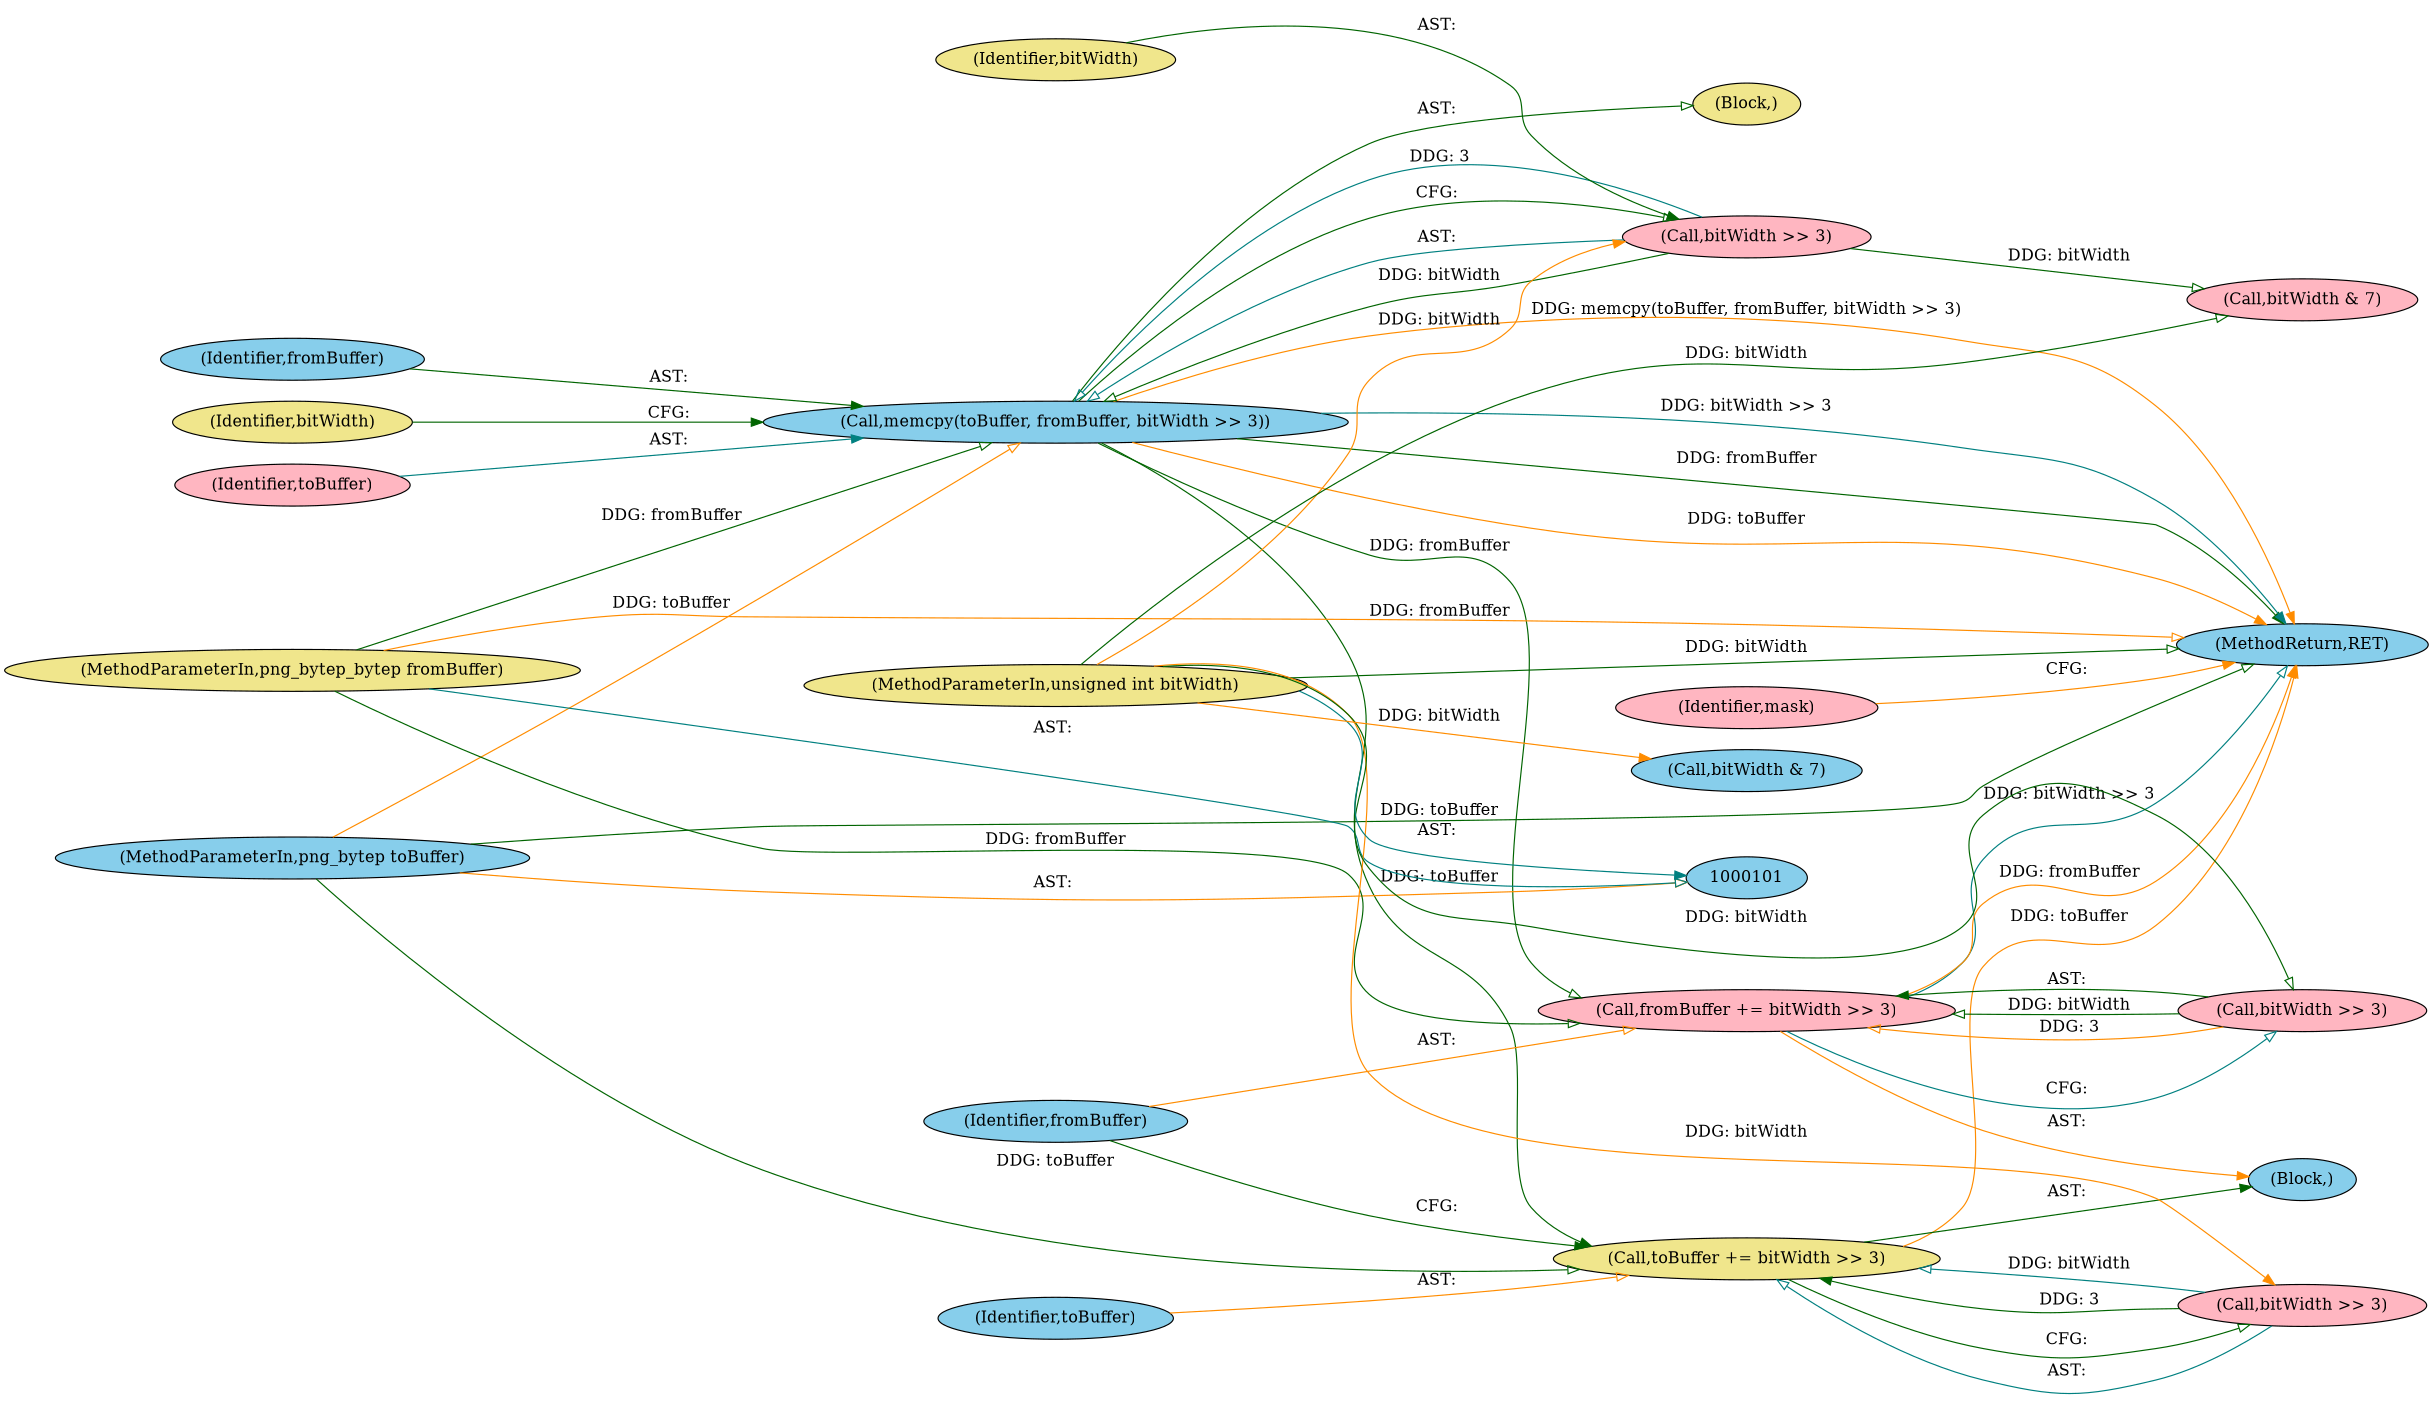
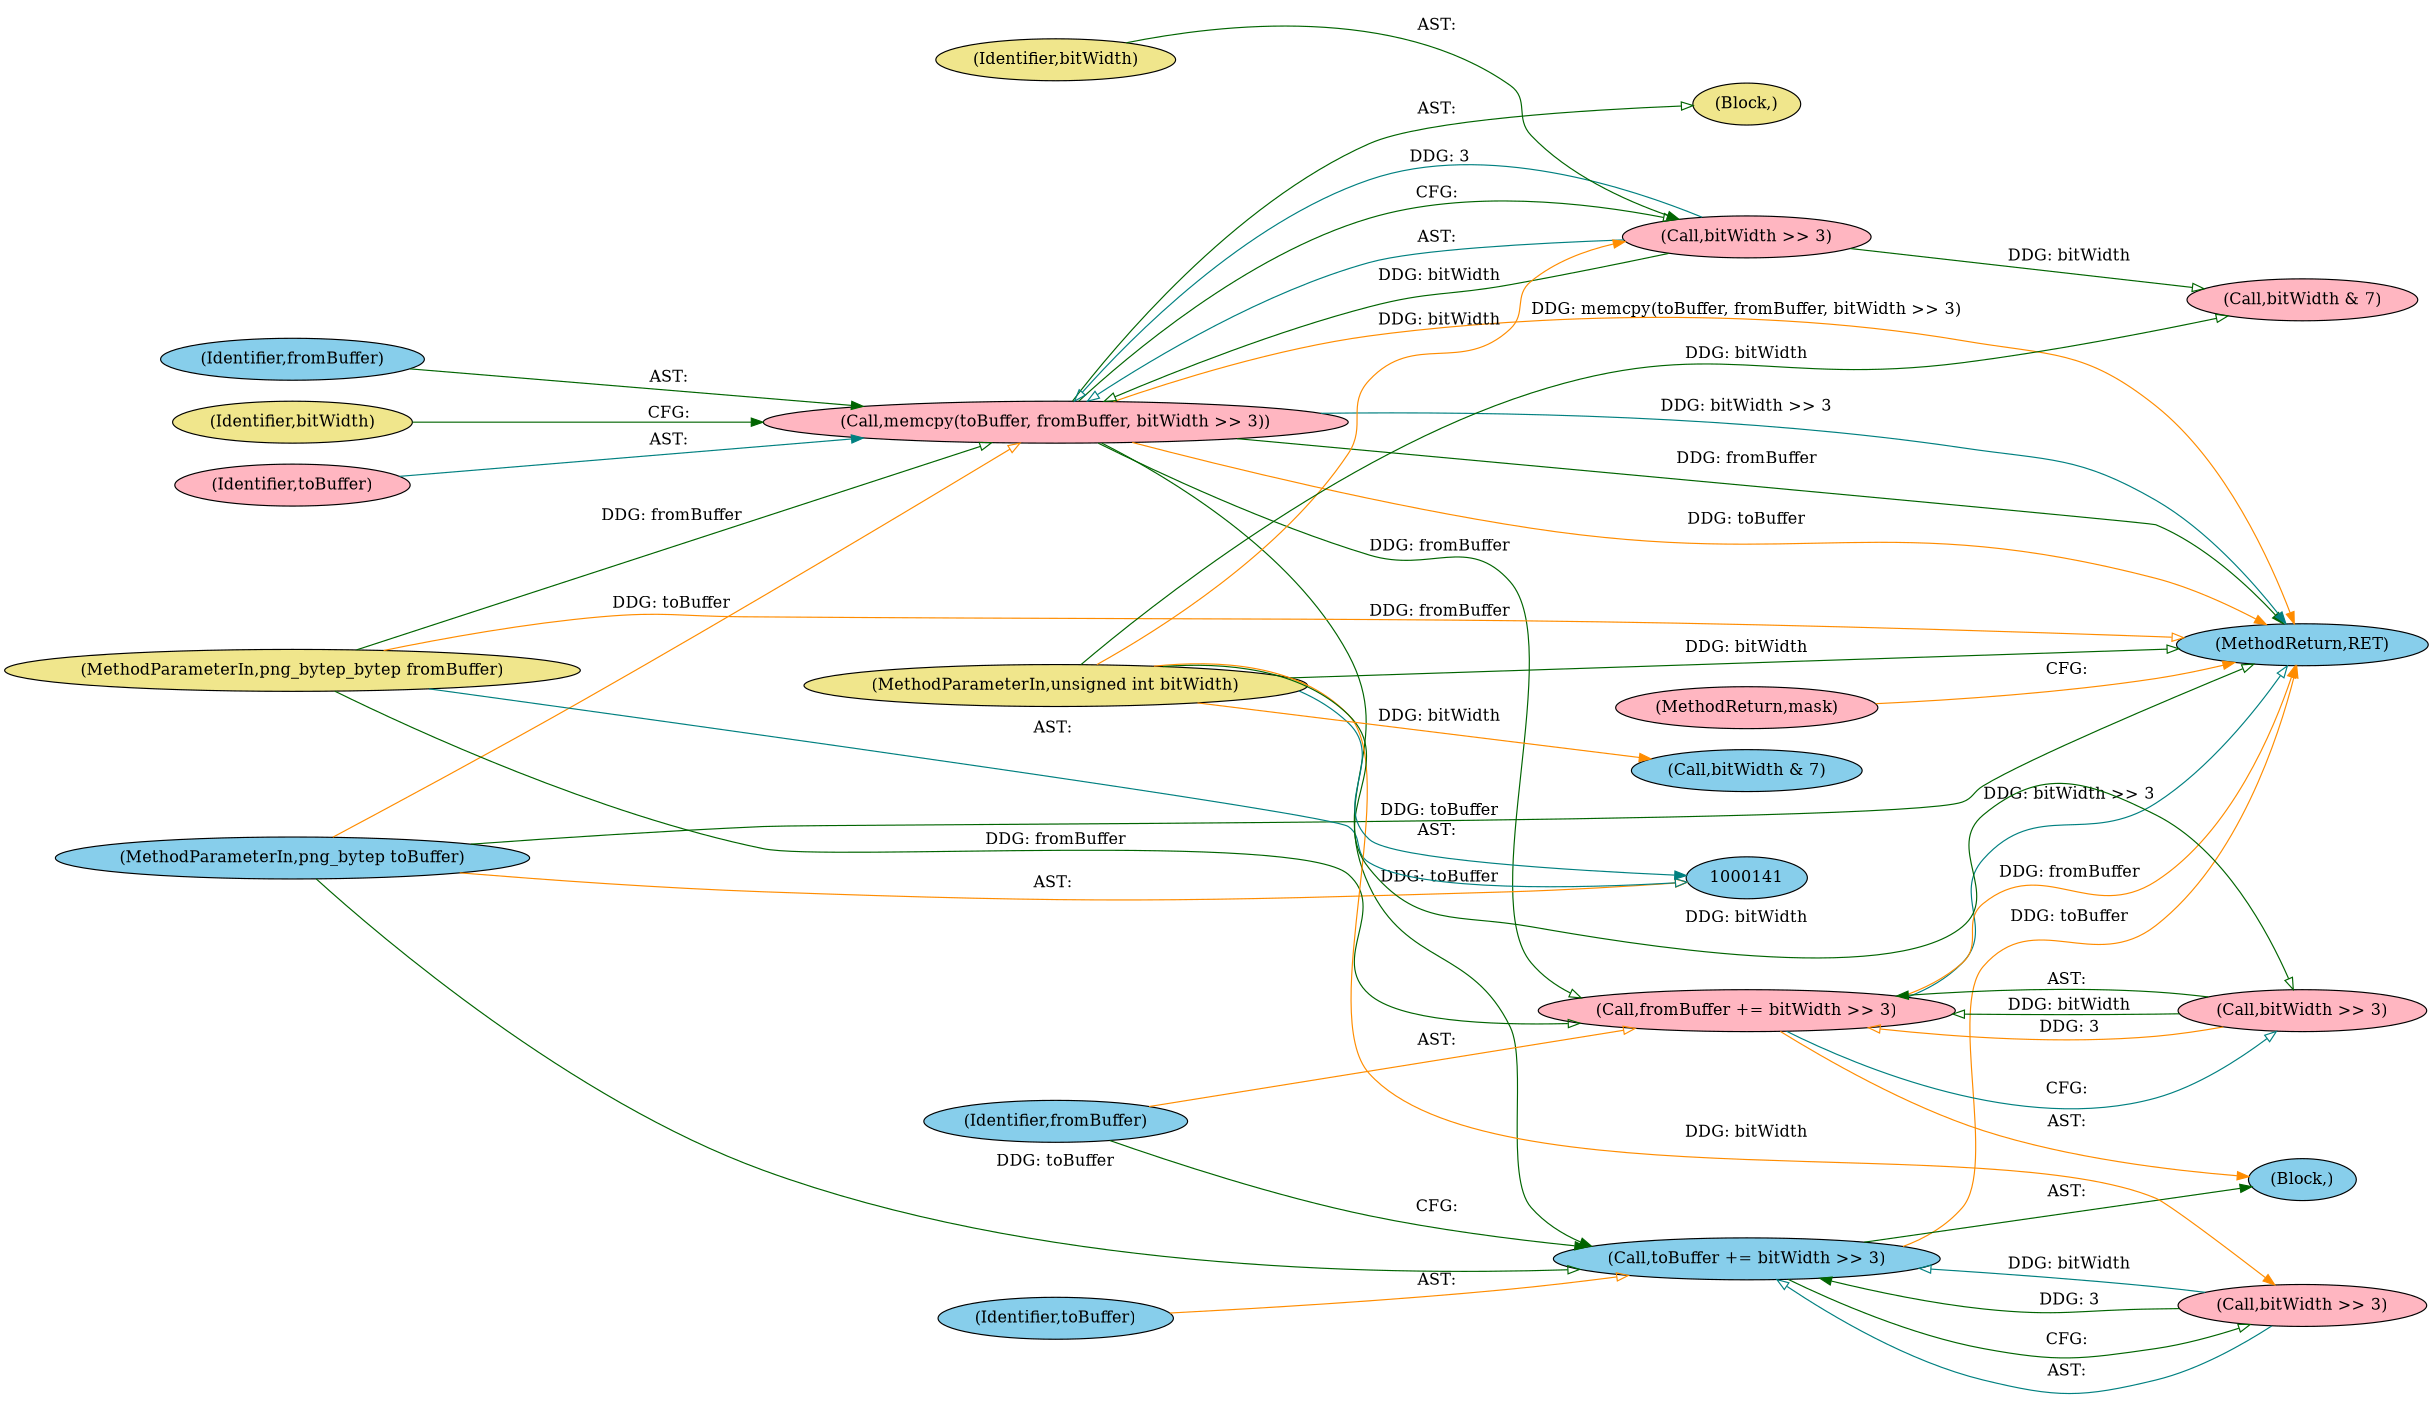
(1056, 422) -> (1056, 422)
(1747, 708) -> (1747, 708)
(1747, 878) -> (1747, 878)
(1747, 1259) -> (1747, 1259)
